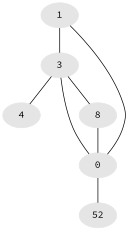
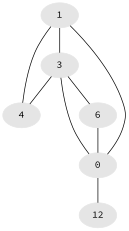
none -> (31, 63)
(98, 115) -> (98, 115)
(98, 215) -> (98, 215)
